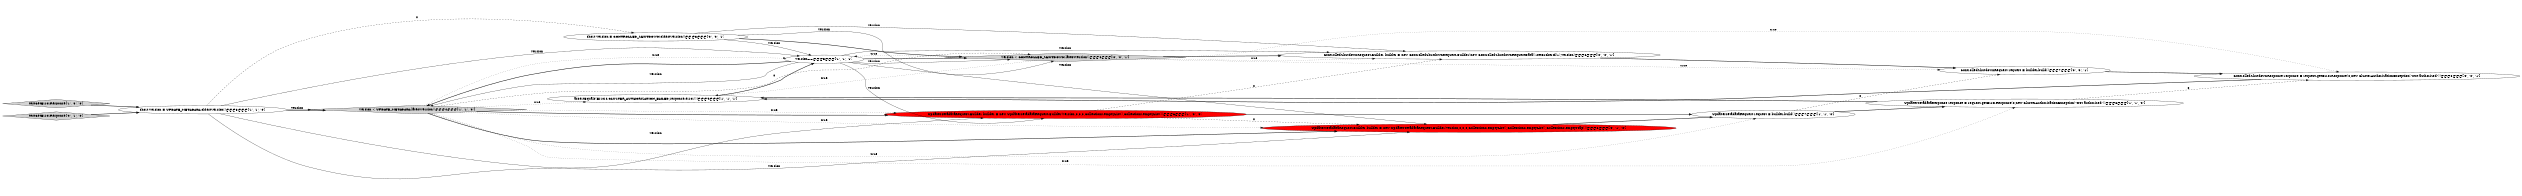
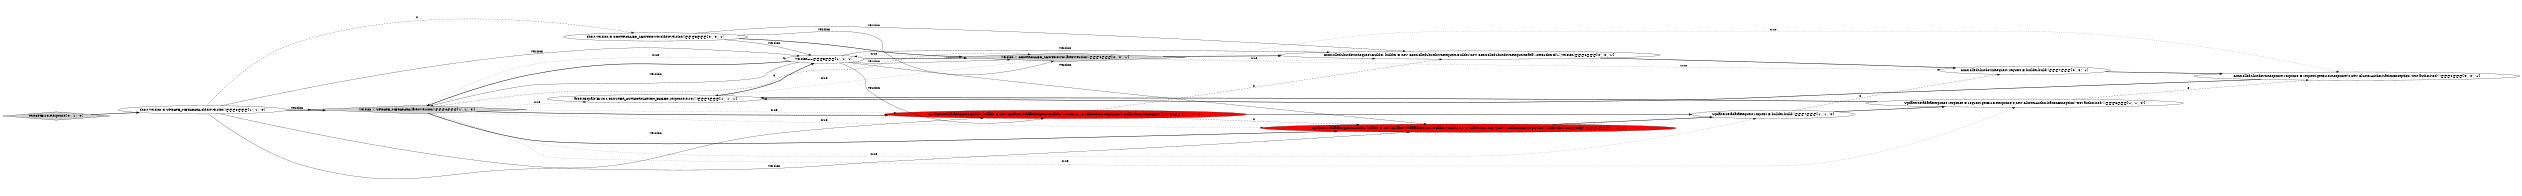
(56, 104) -> none
